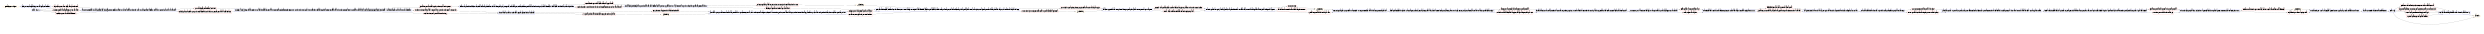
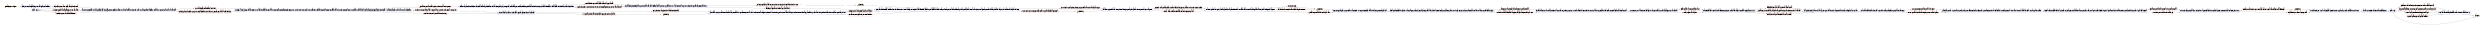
none -> (1779, 15)
